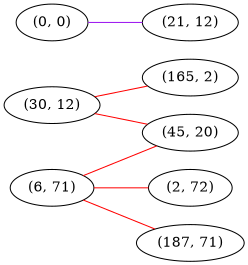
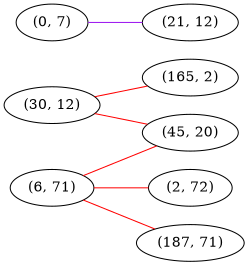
(52, 22) -> (52, 22)
